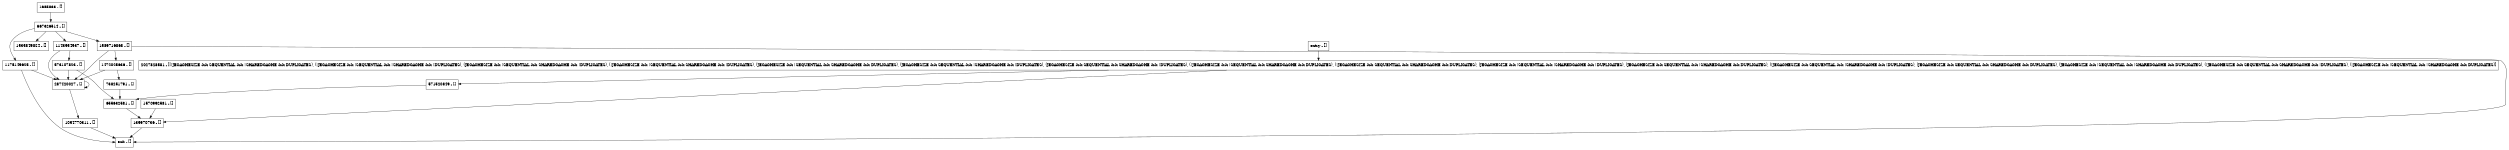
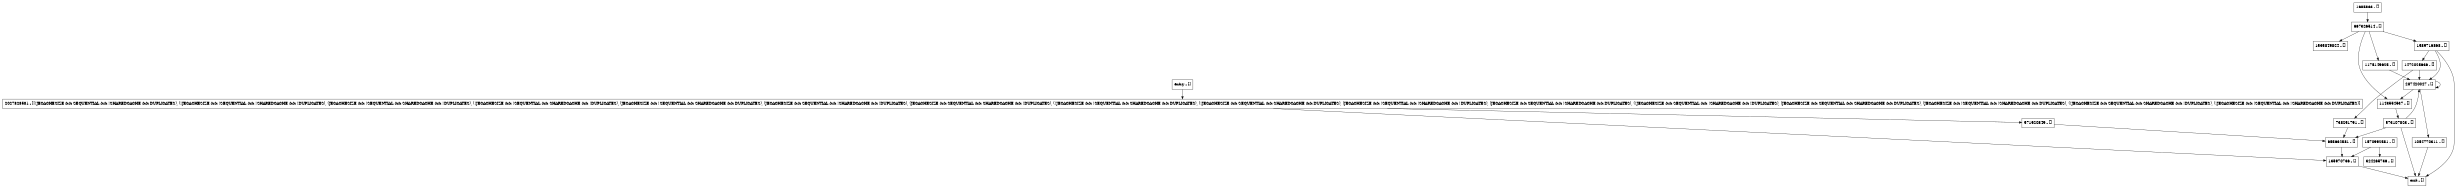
(48, 64) -> (2408, 93)
(54, 123) -> (2408, 151)
none -> (2380, 162)
